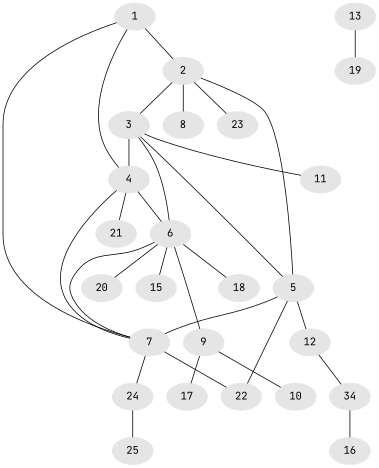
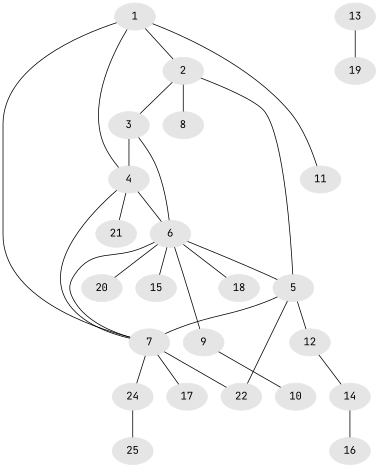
(238, 125) -> none
(222, 158) -> (252, 77)
(212, 206) -> (233, 260)
(197, 365) -> (168, 370)
(350, 397) -> (350, 397)
